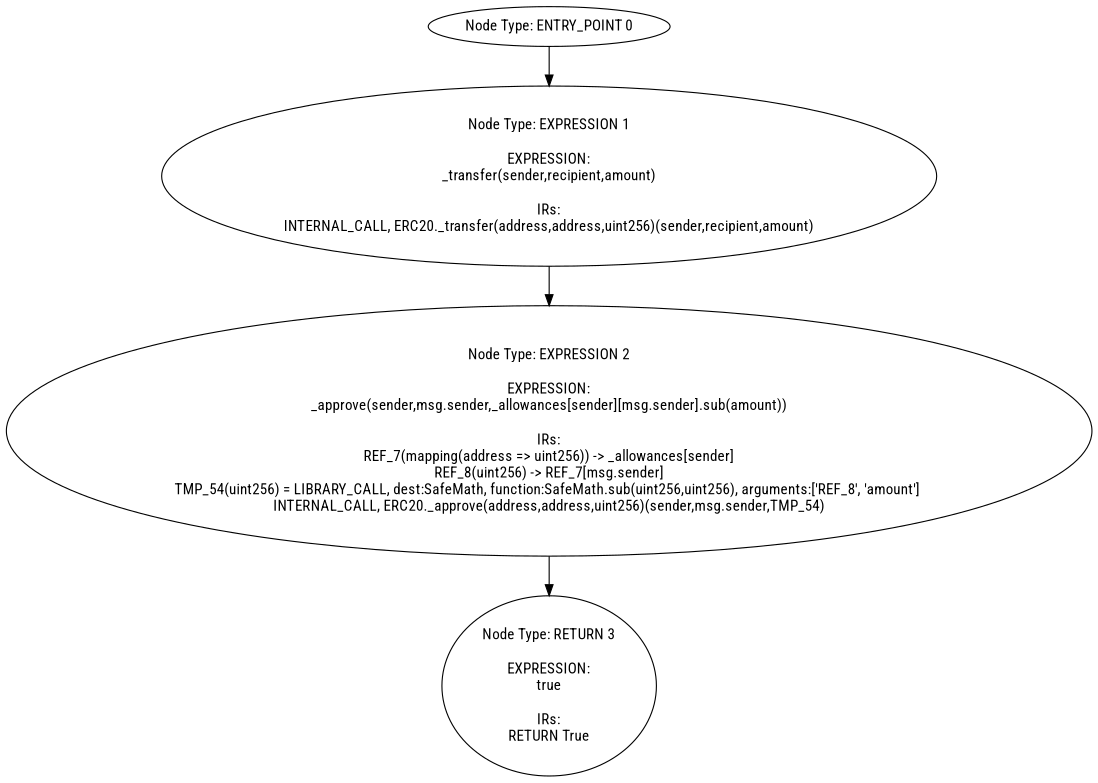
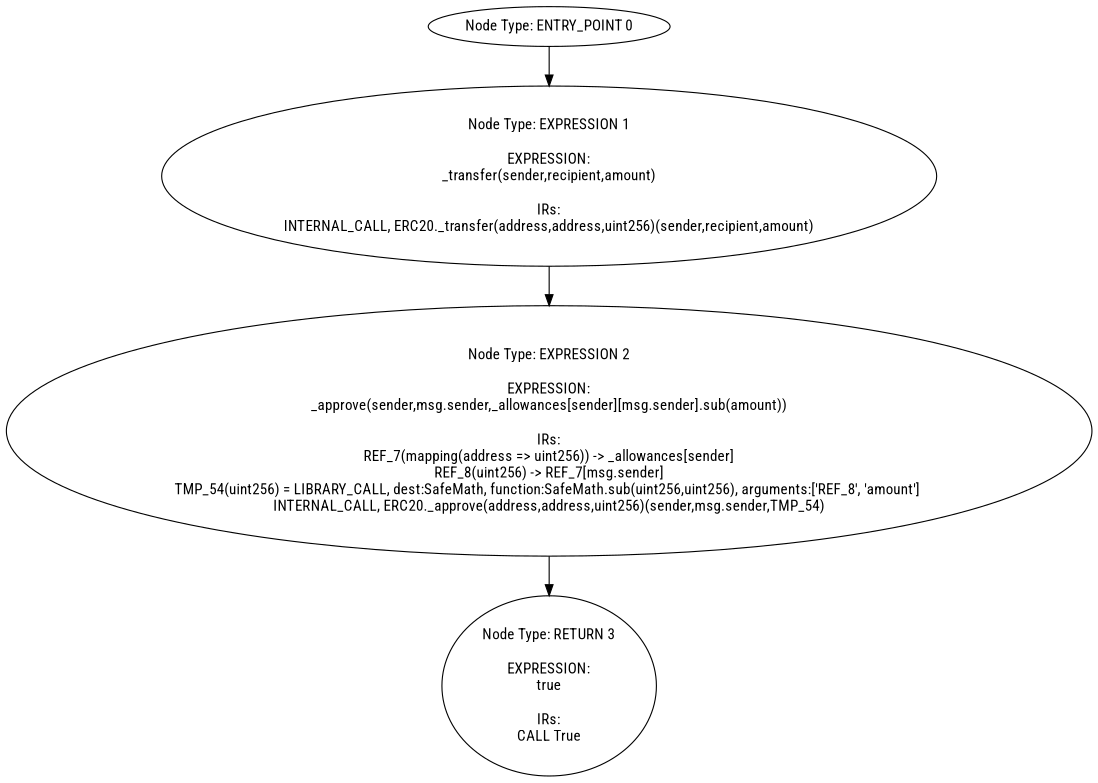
(549, 686) -> (549, 686)
